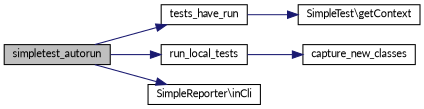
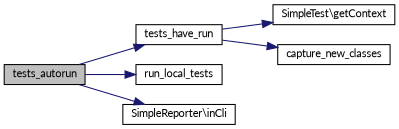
(57, 55) -> (45, 75)
(270, 55) -> (245, 43)
